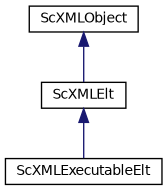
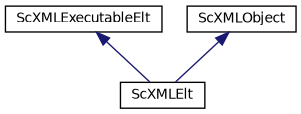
(84, 140) -> (128, 62)
